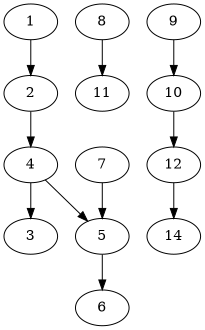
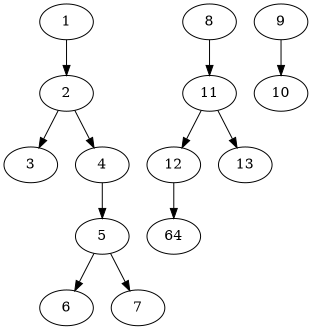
(174, 124) -> (194, 125)
none -> (245, 165)
(31, 196) -> (51, 125)
(102, 196) -> (118, 268)
(174, 236) -> (174, 236)
